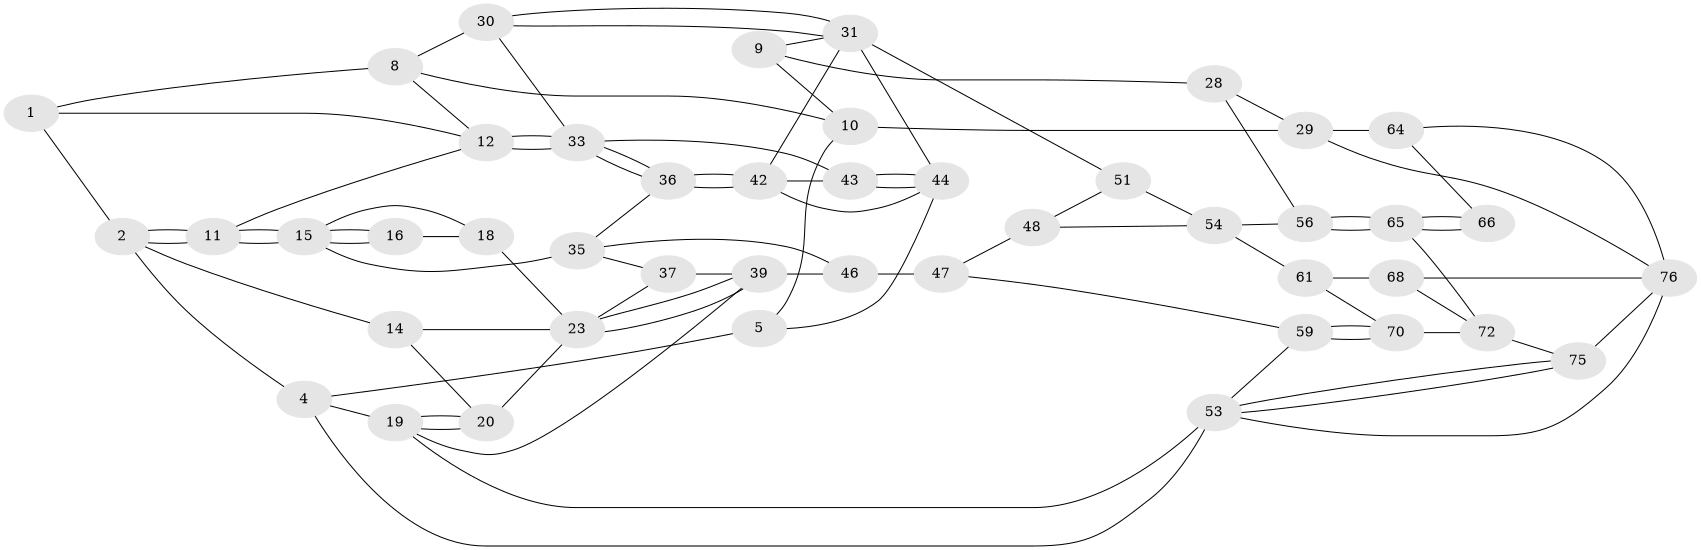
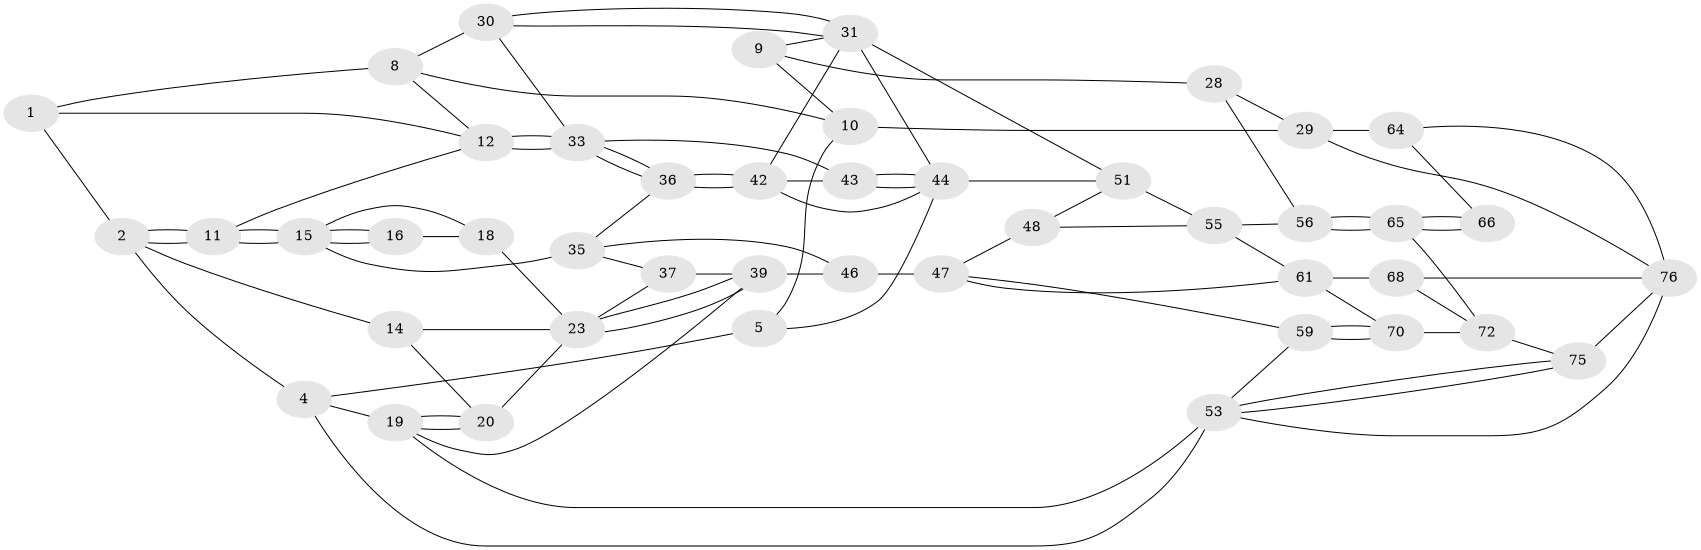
none -> (1032, 181)
(1214, 225) -> (1214, 225)
none -> (1130, 292)
